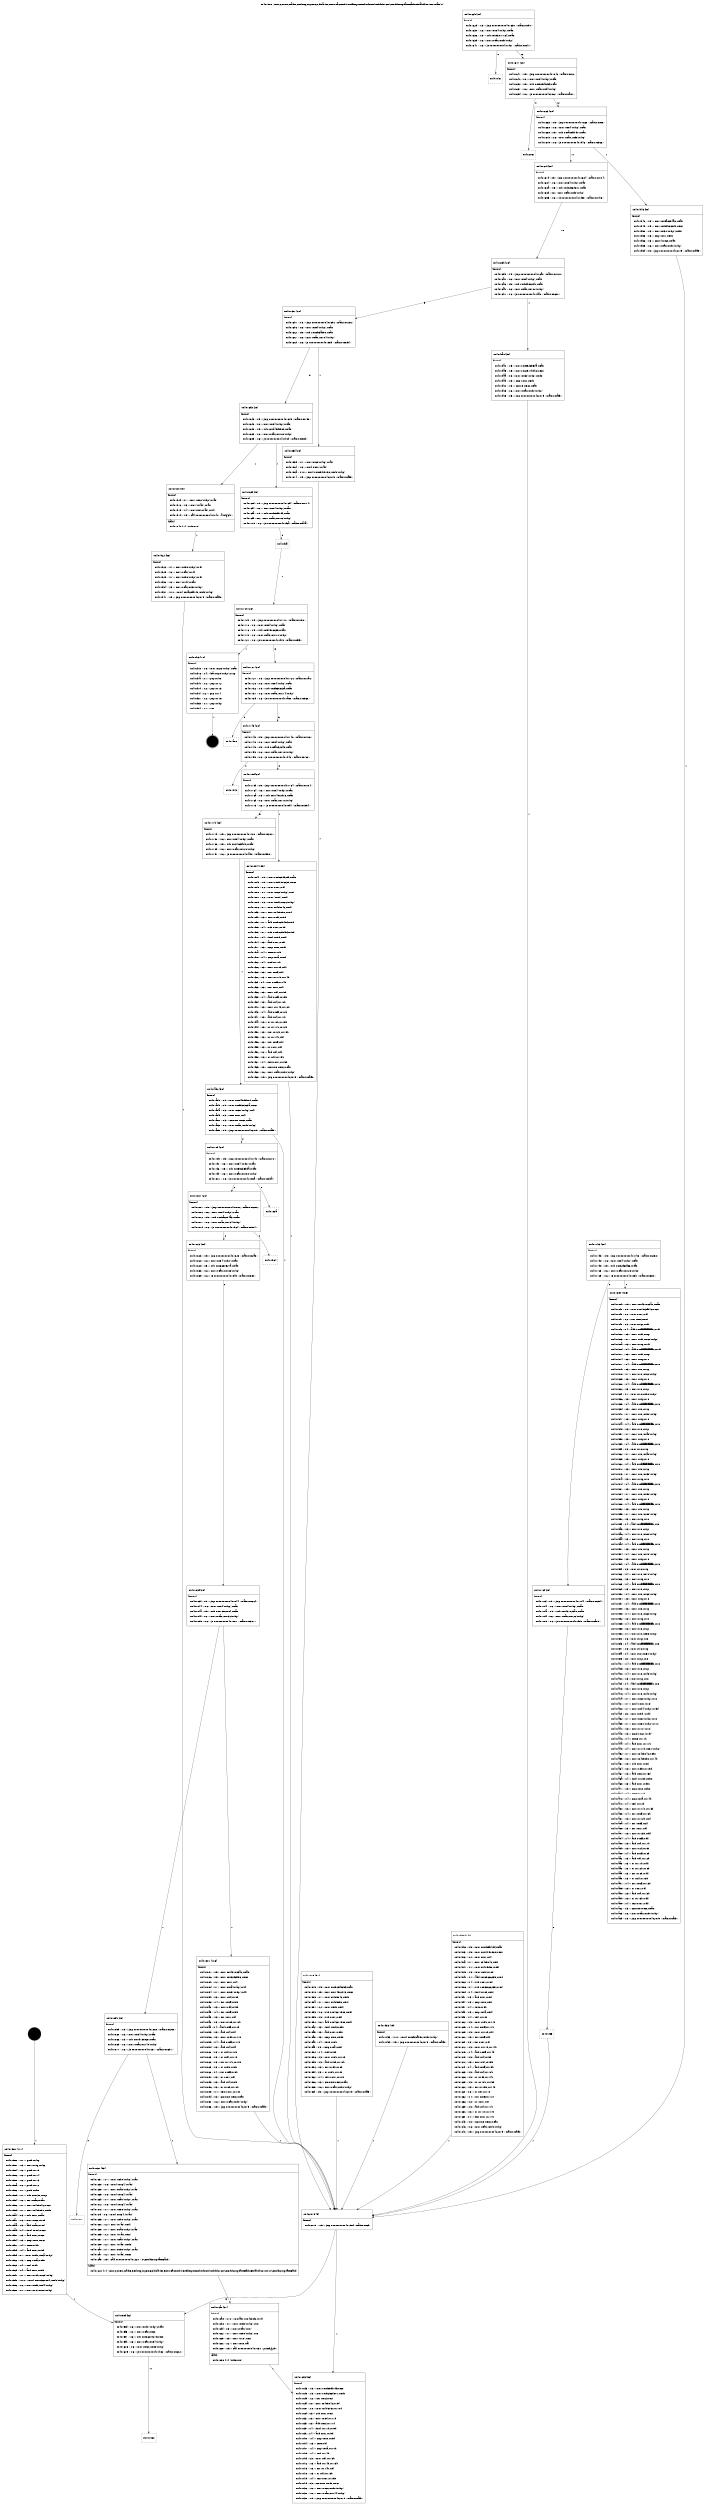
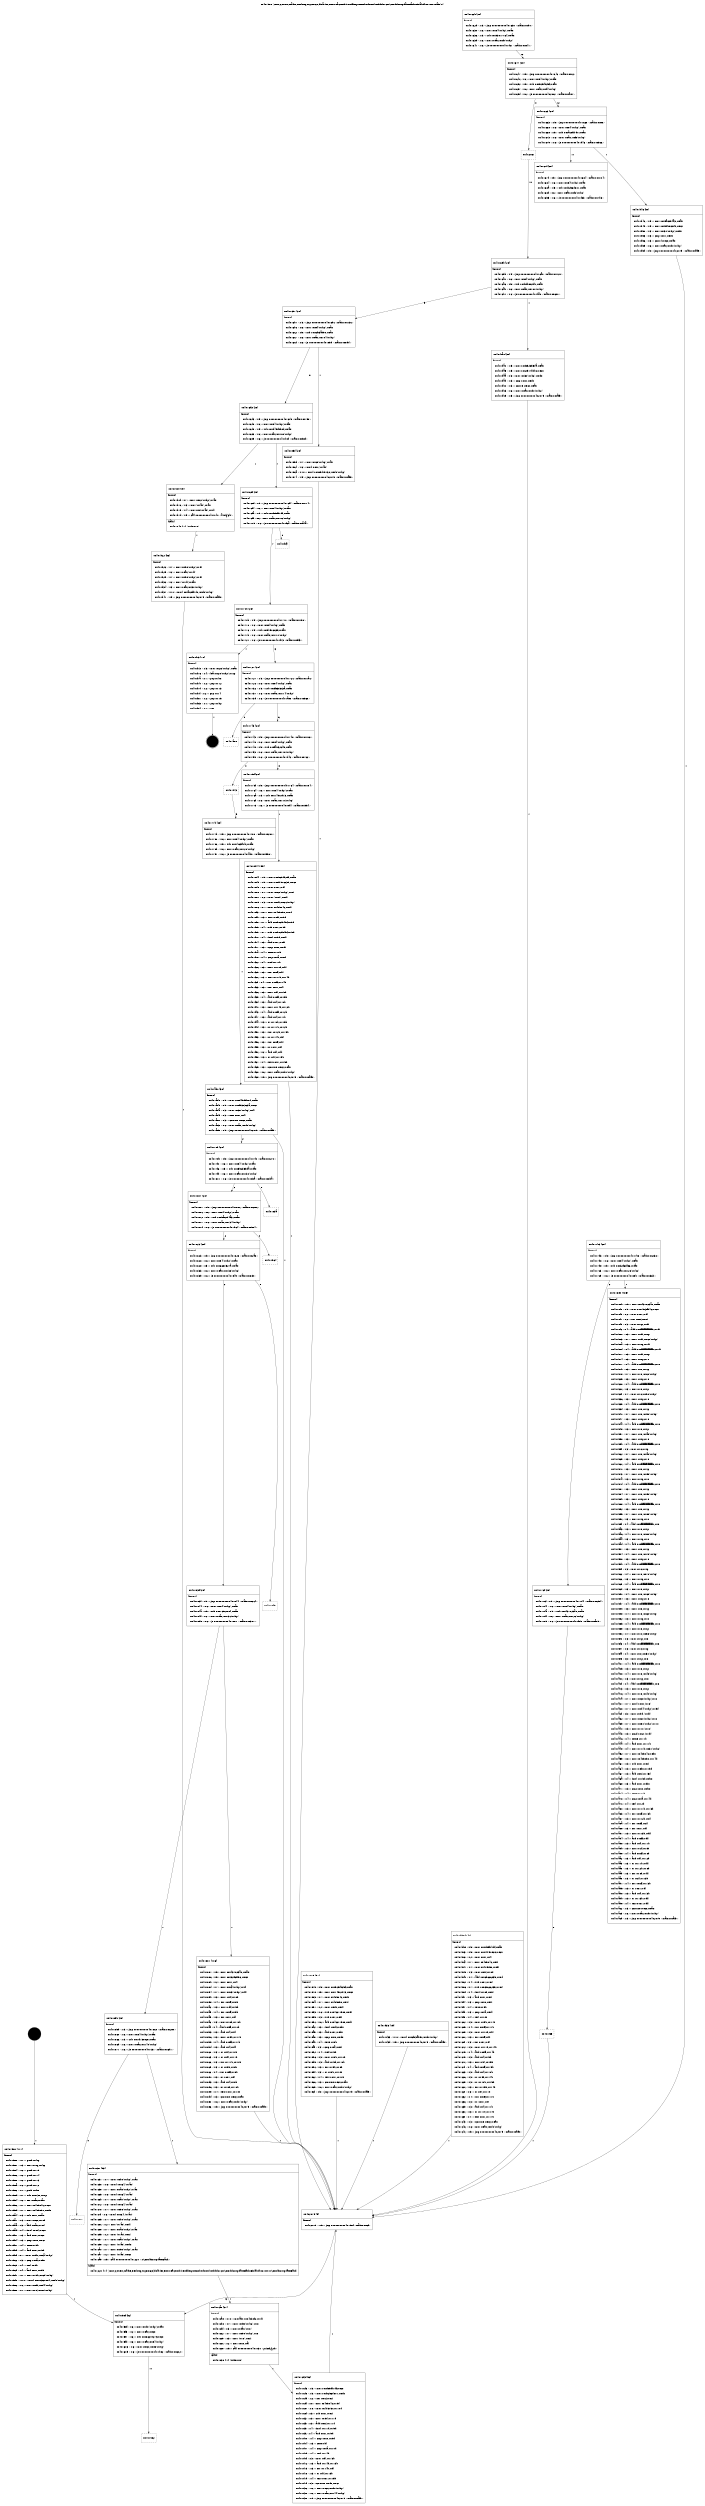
(495, 79) -> none
(550, 230) -> (528, 208)
(278, 576) -> (270, 565)
(259, 814) -> (234, 806)
none -> (270, 1606)
(335, 2301) -> (331, 2302)
